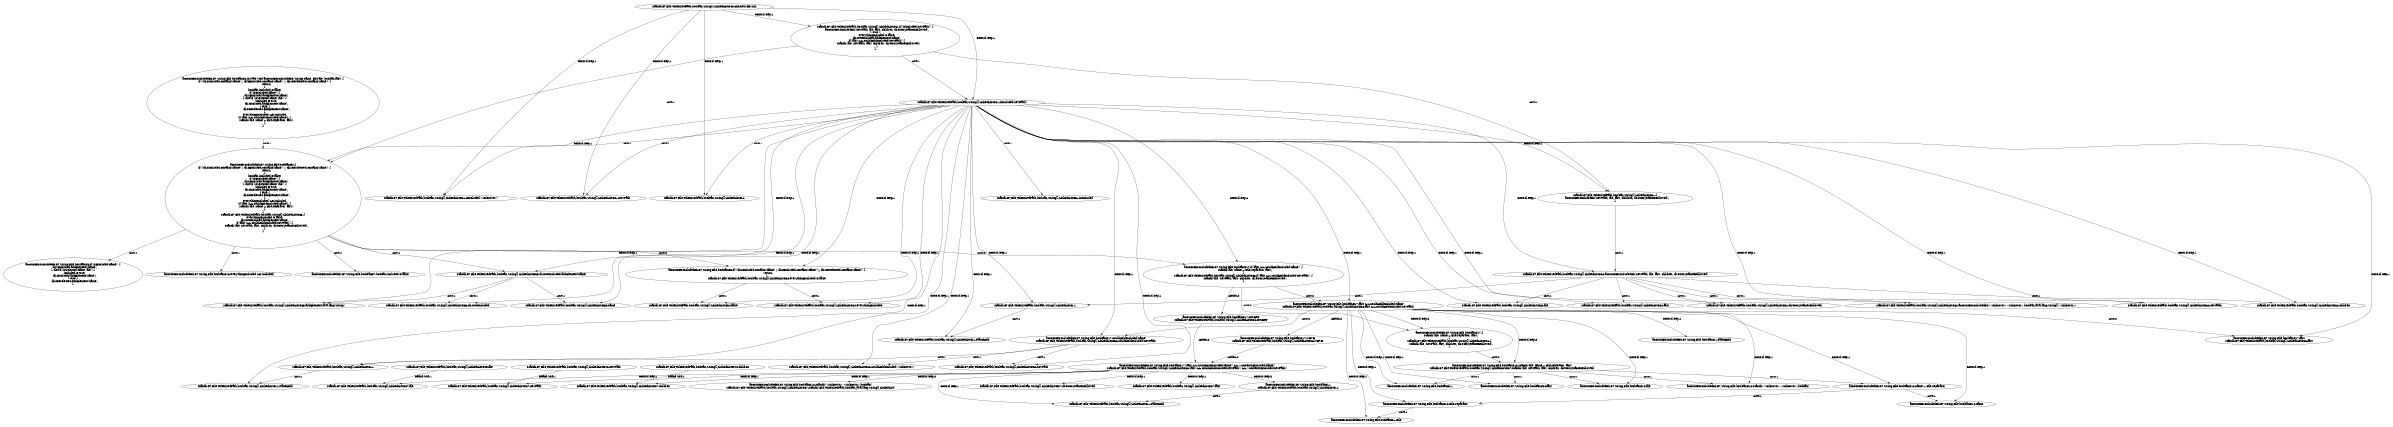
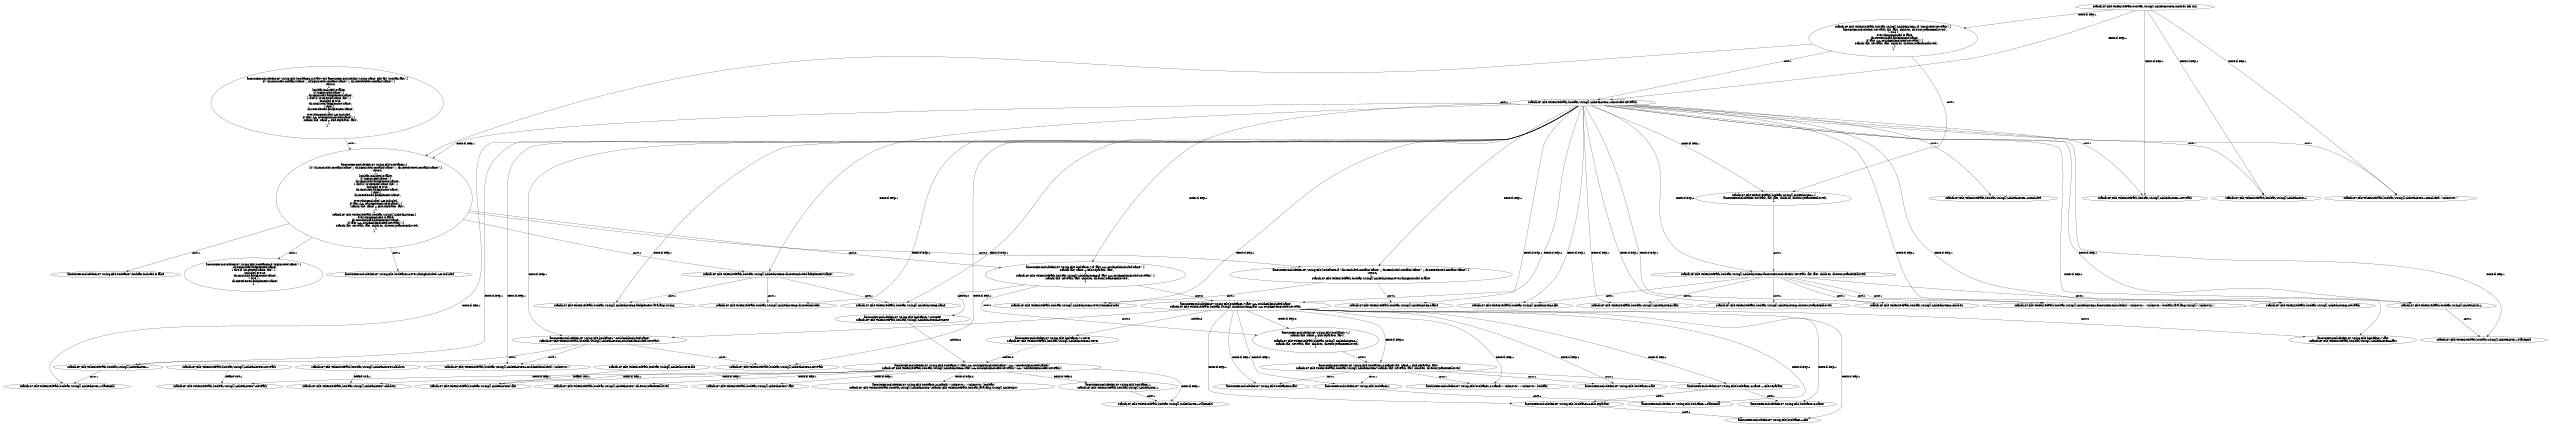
none -> (1511, 397)
